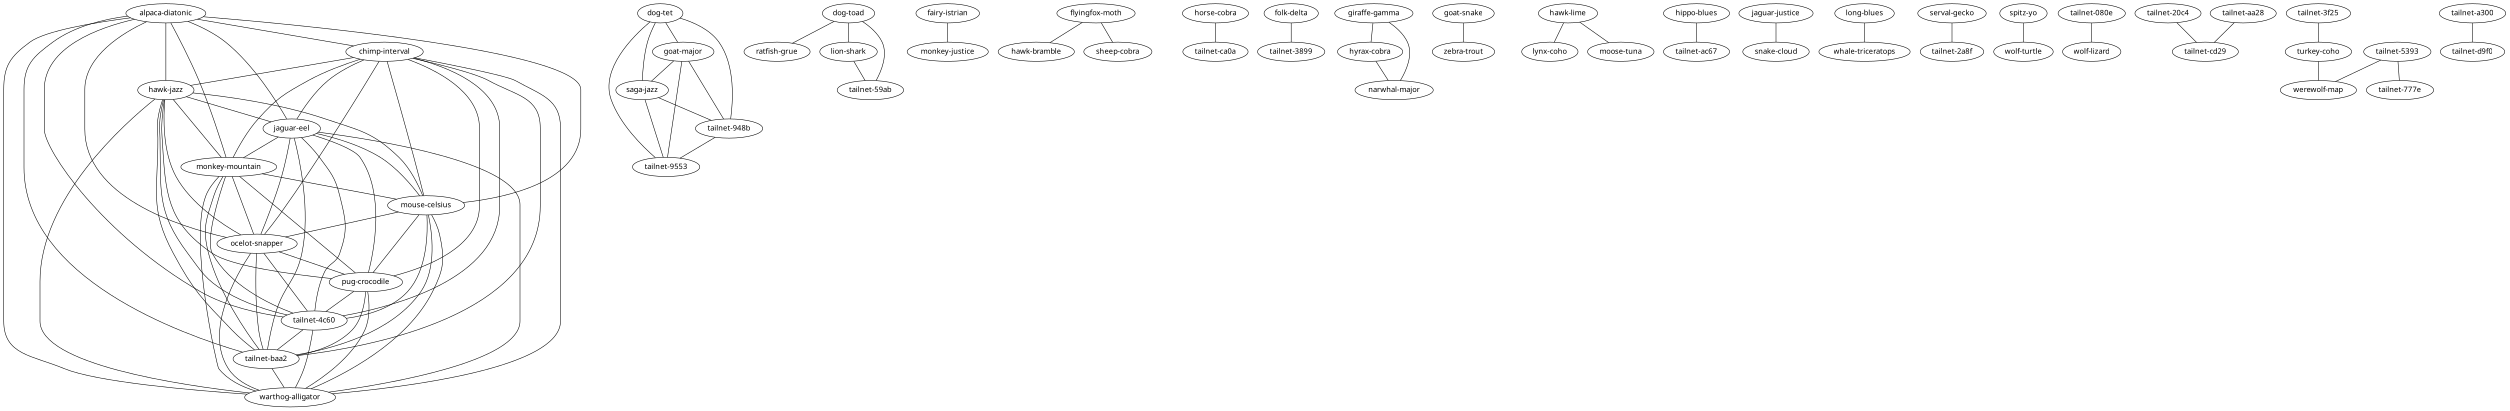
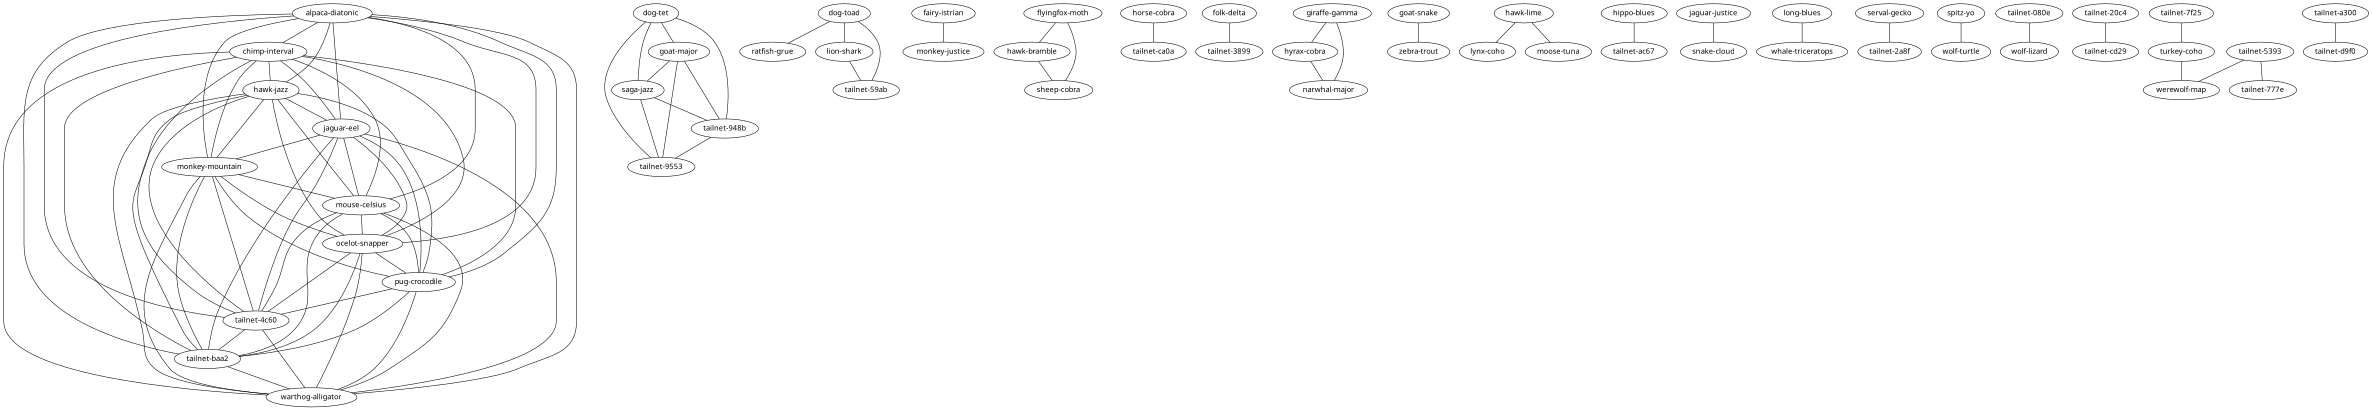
(2243, 13) -> none
(2318, 13) -> (2181, 13)
none -> (1045, 71)
none -> (556, 106)
